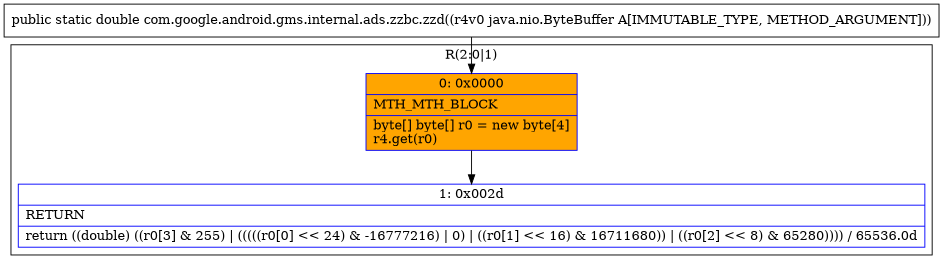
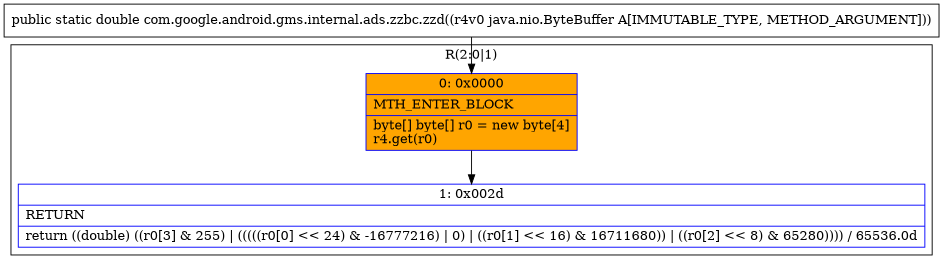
(435, 105) -> (444, 105)
